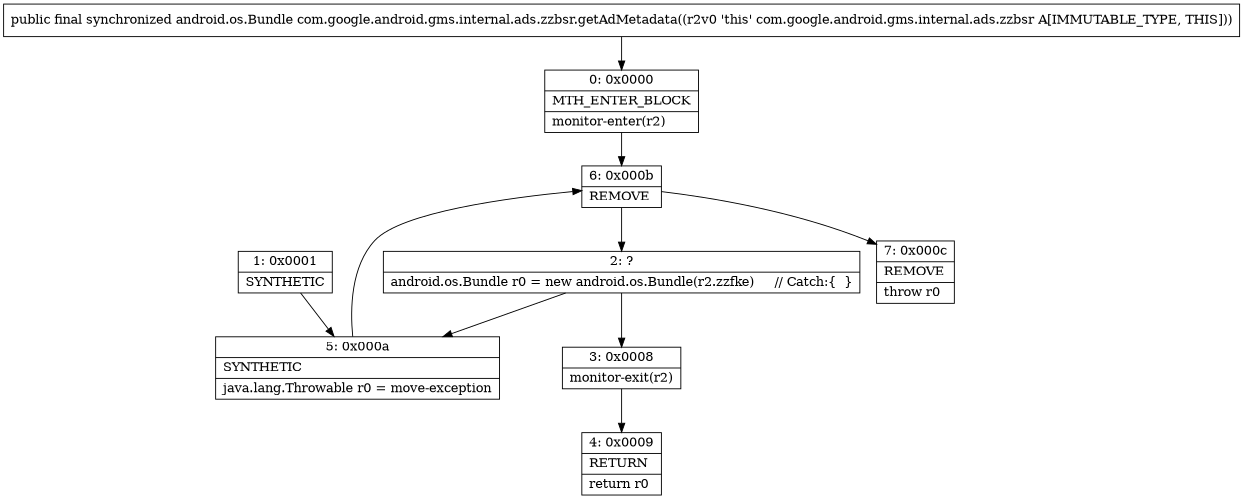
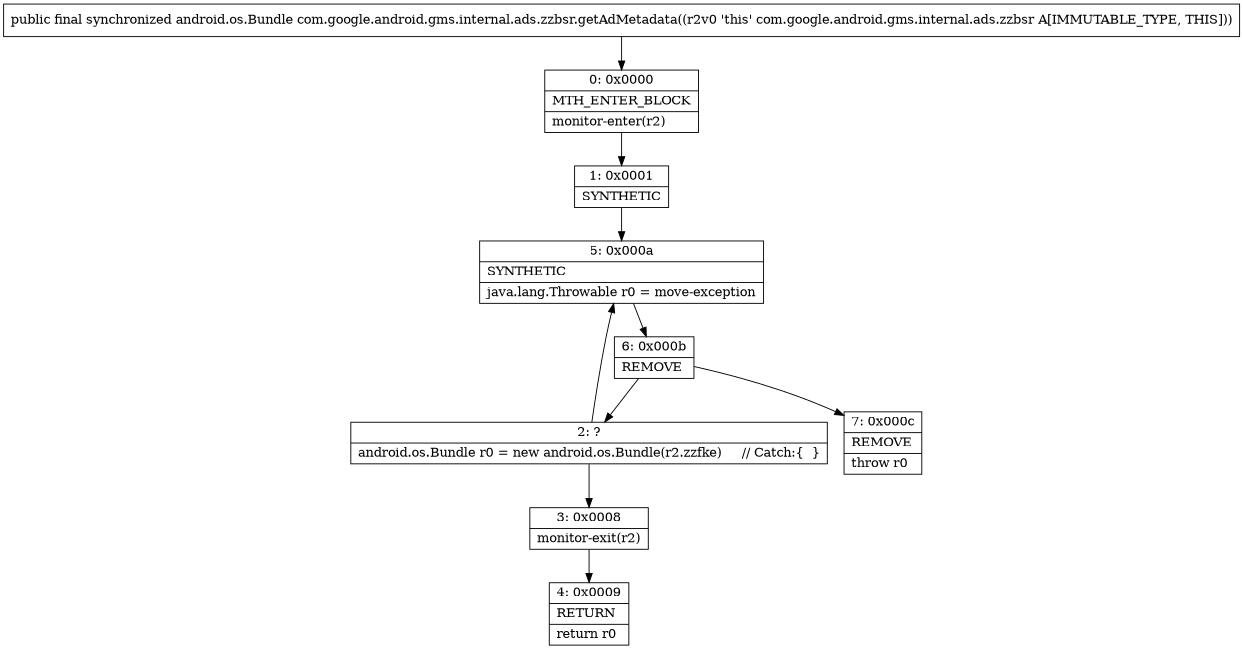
(622, 145) -> (622, 145)
